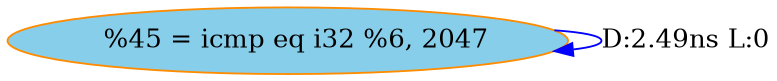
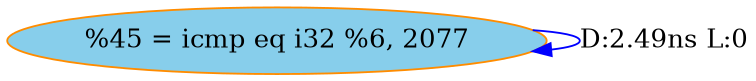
(288, 41) -> (277, 41)
